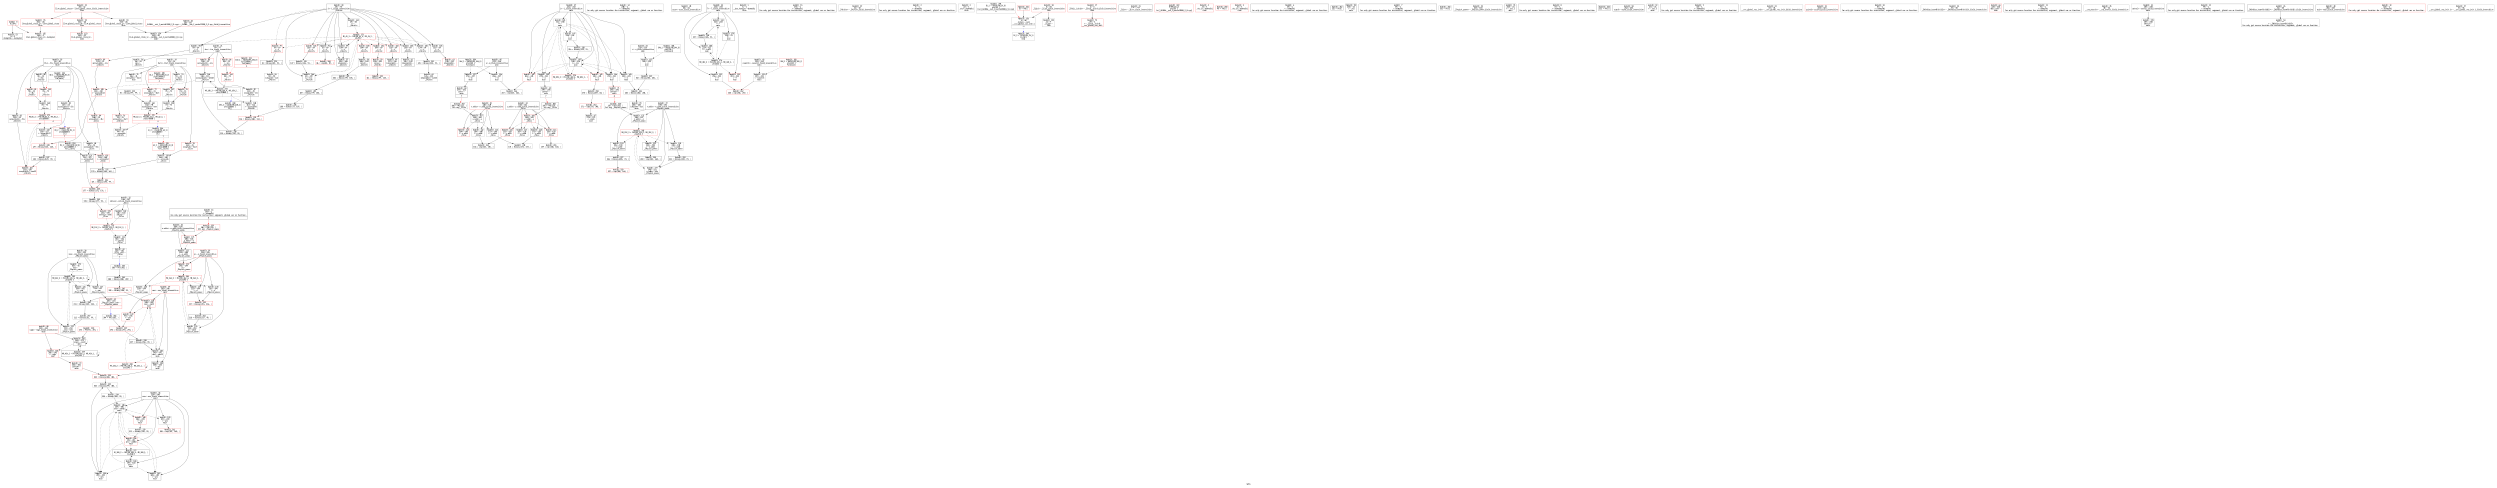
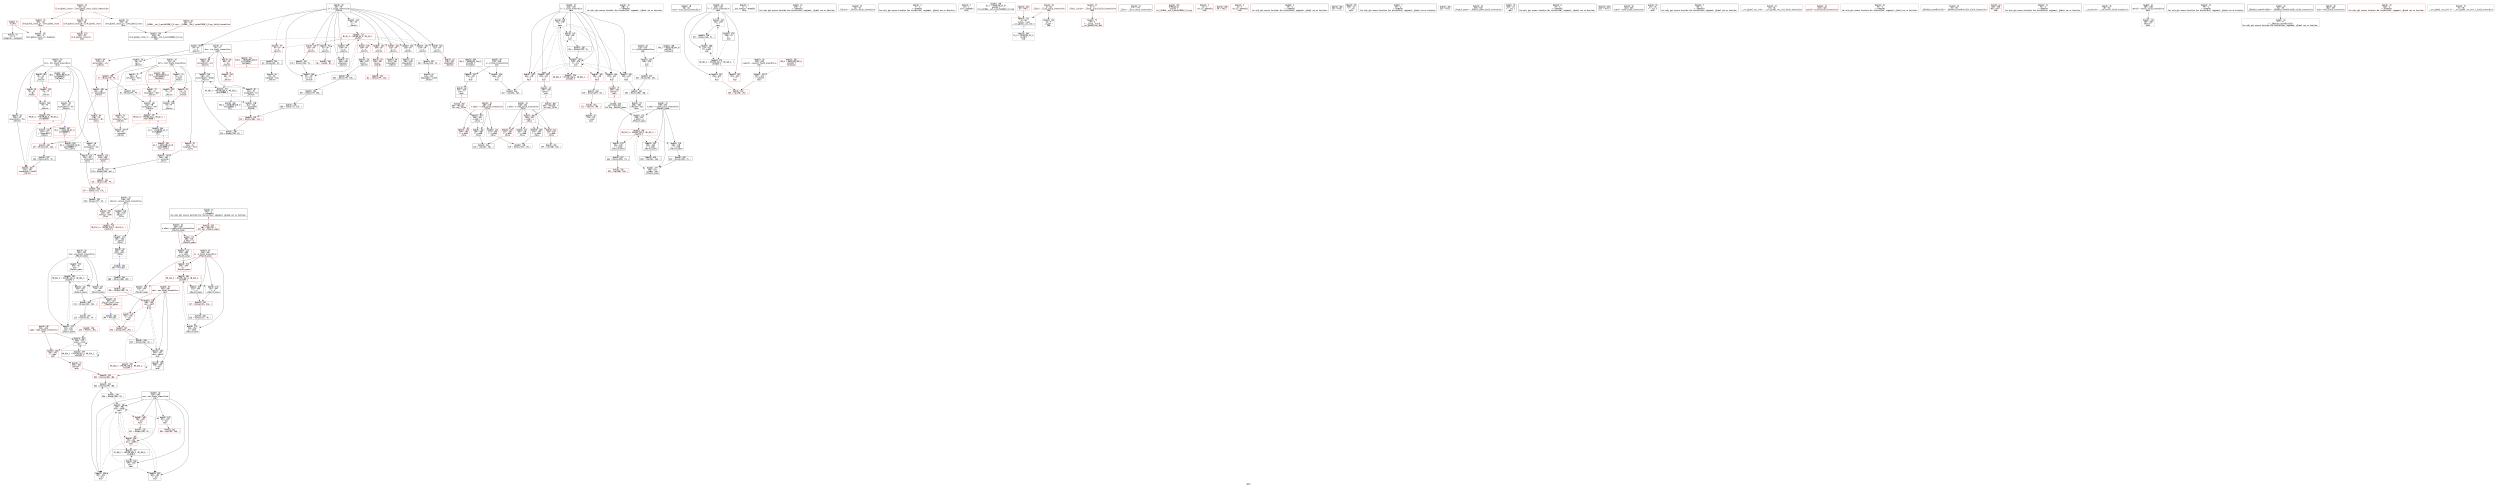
none -> (108, 77)
